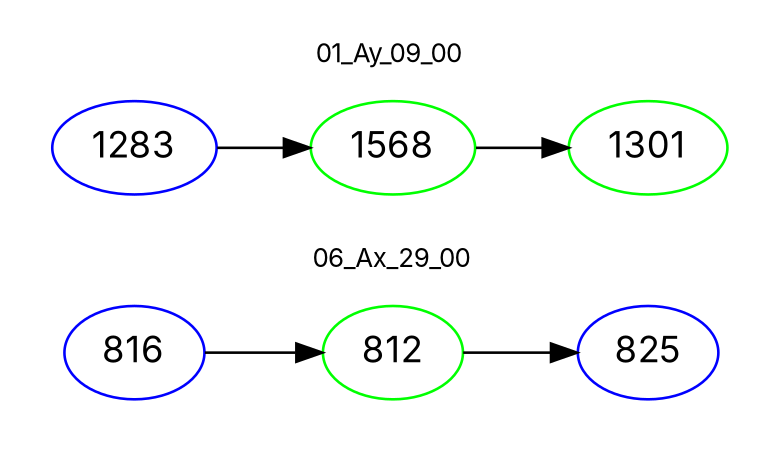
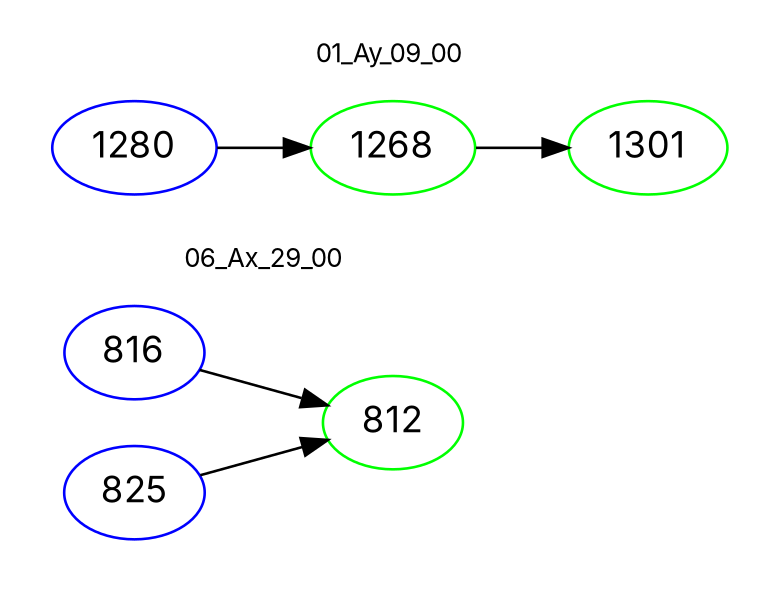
(134, 148) -> (134, 148)
(393, 148) -> (393, 148)
(507, 353) -> (251, 461)
